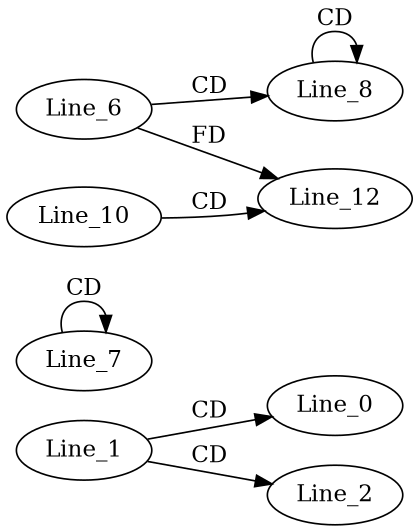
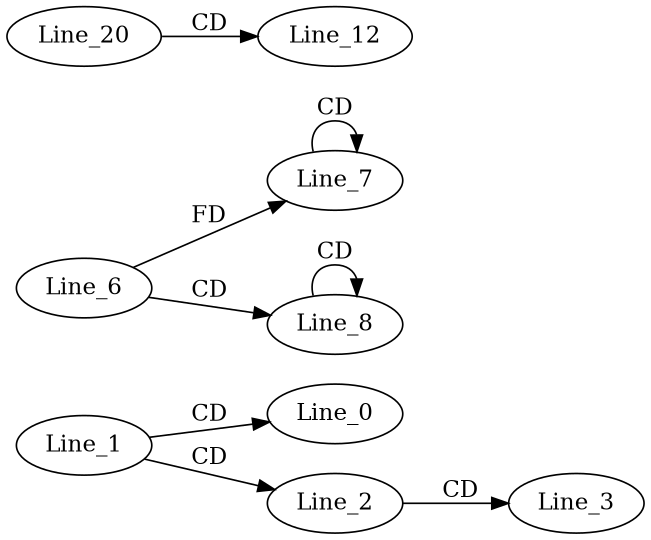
(200, 150) -> (202, 238)
(84, 217) -> (84, 36)
none -> (576, 503)
